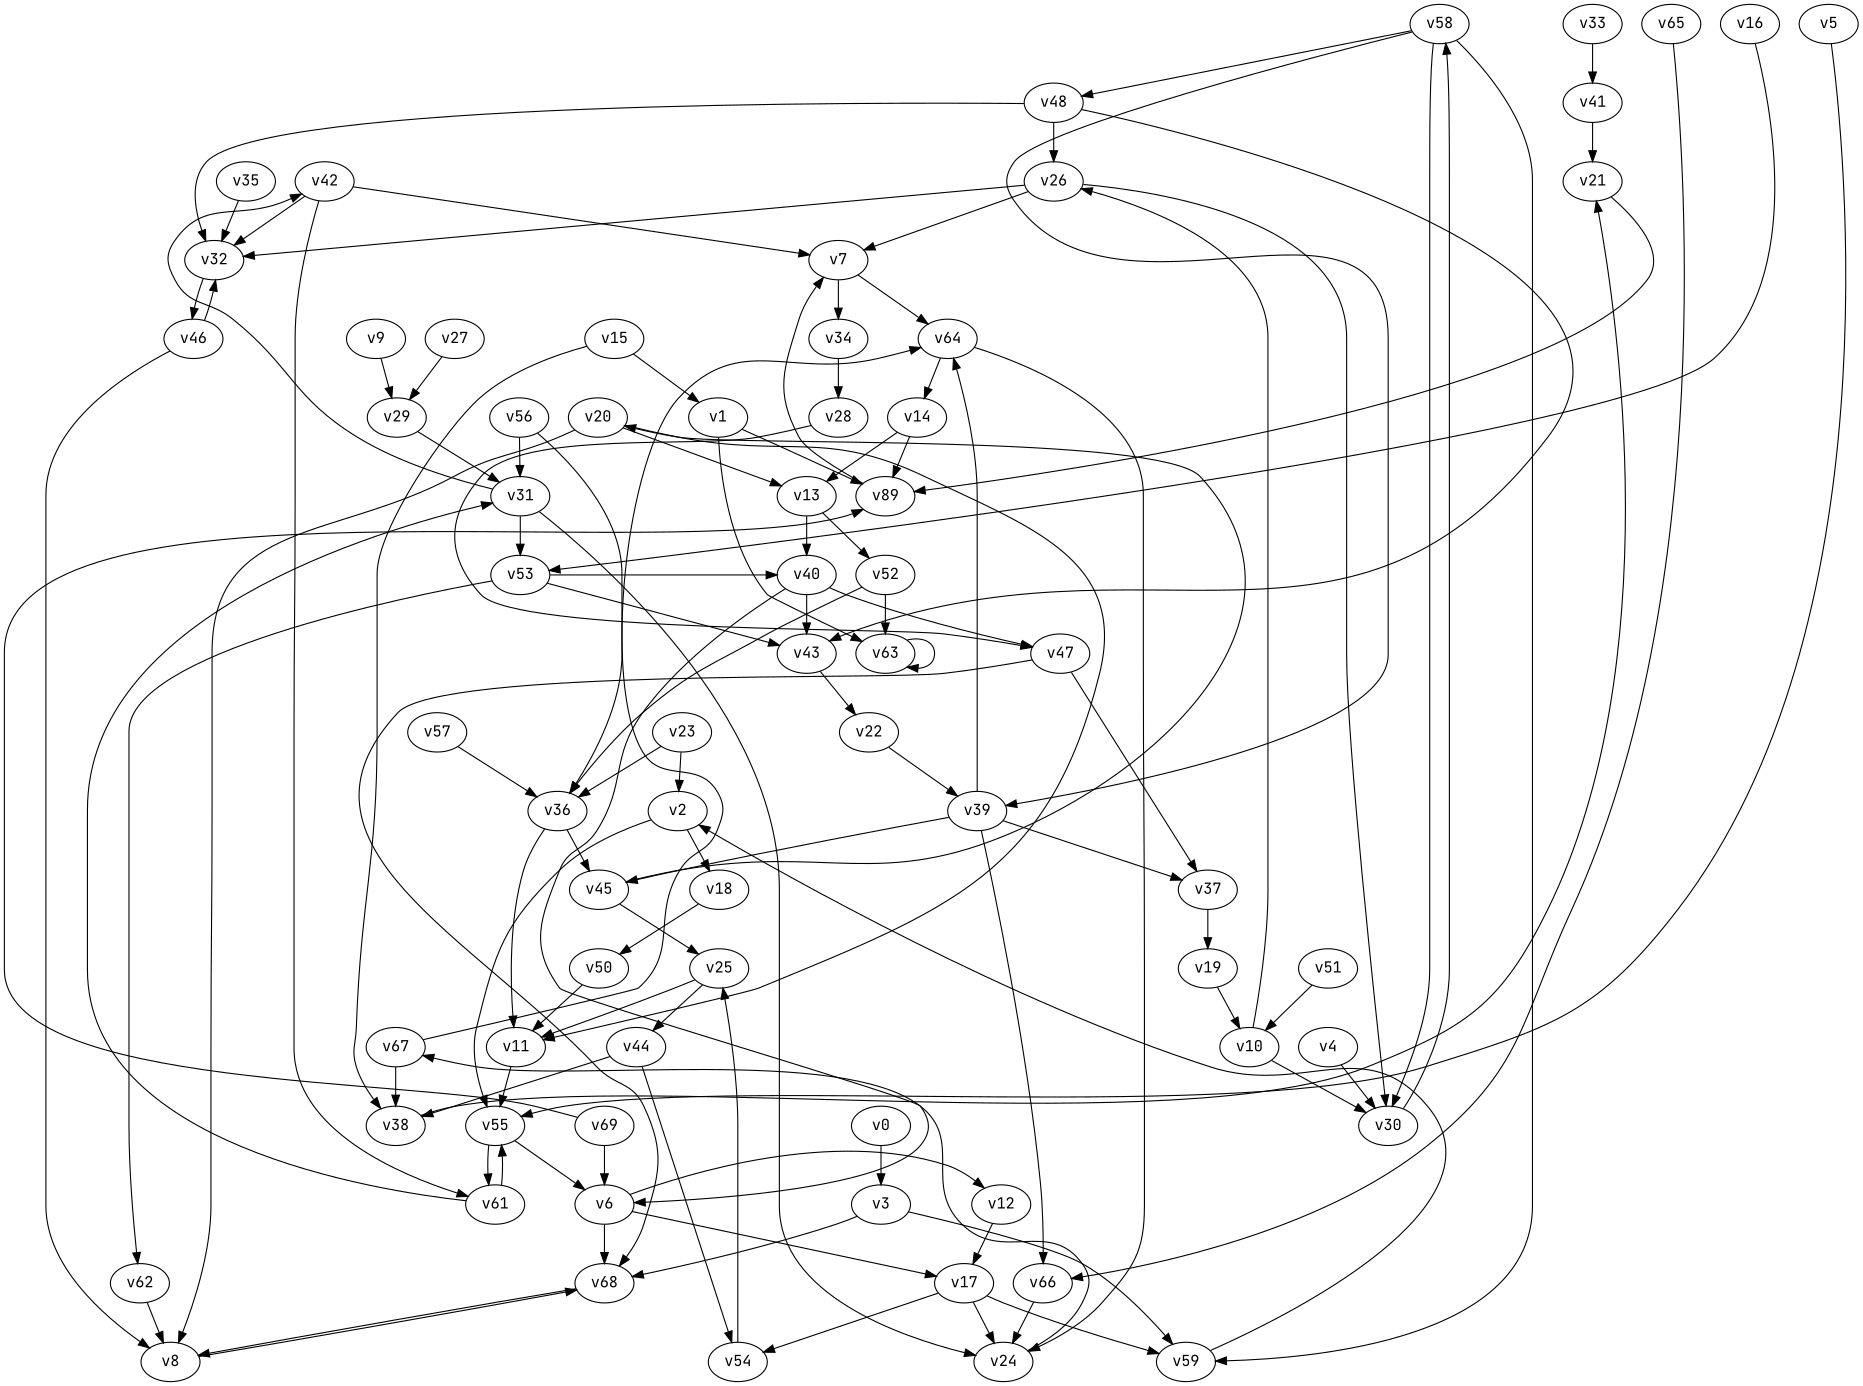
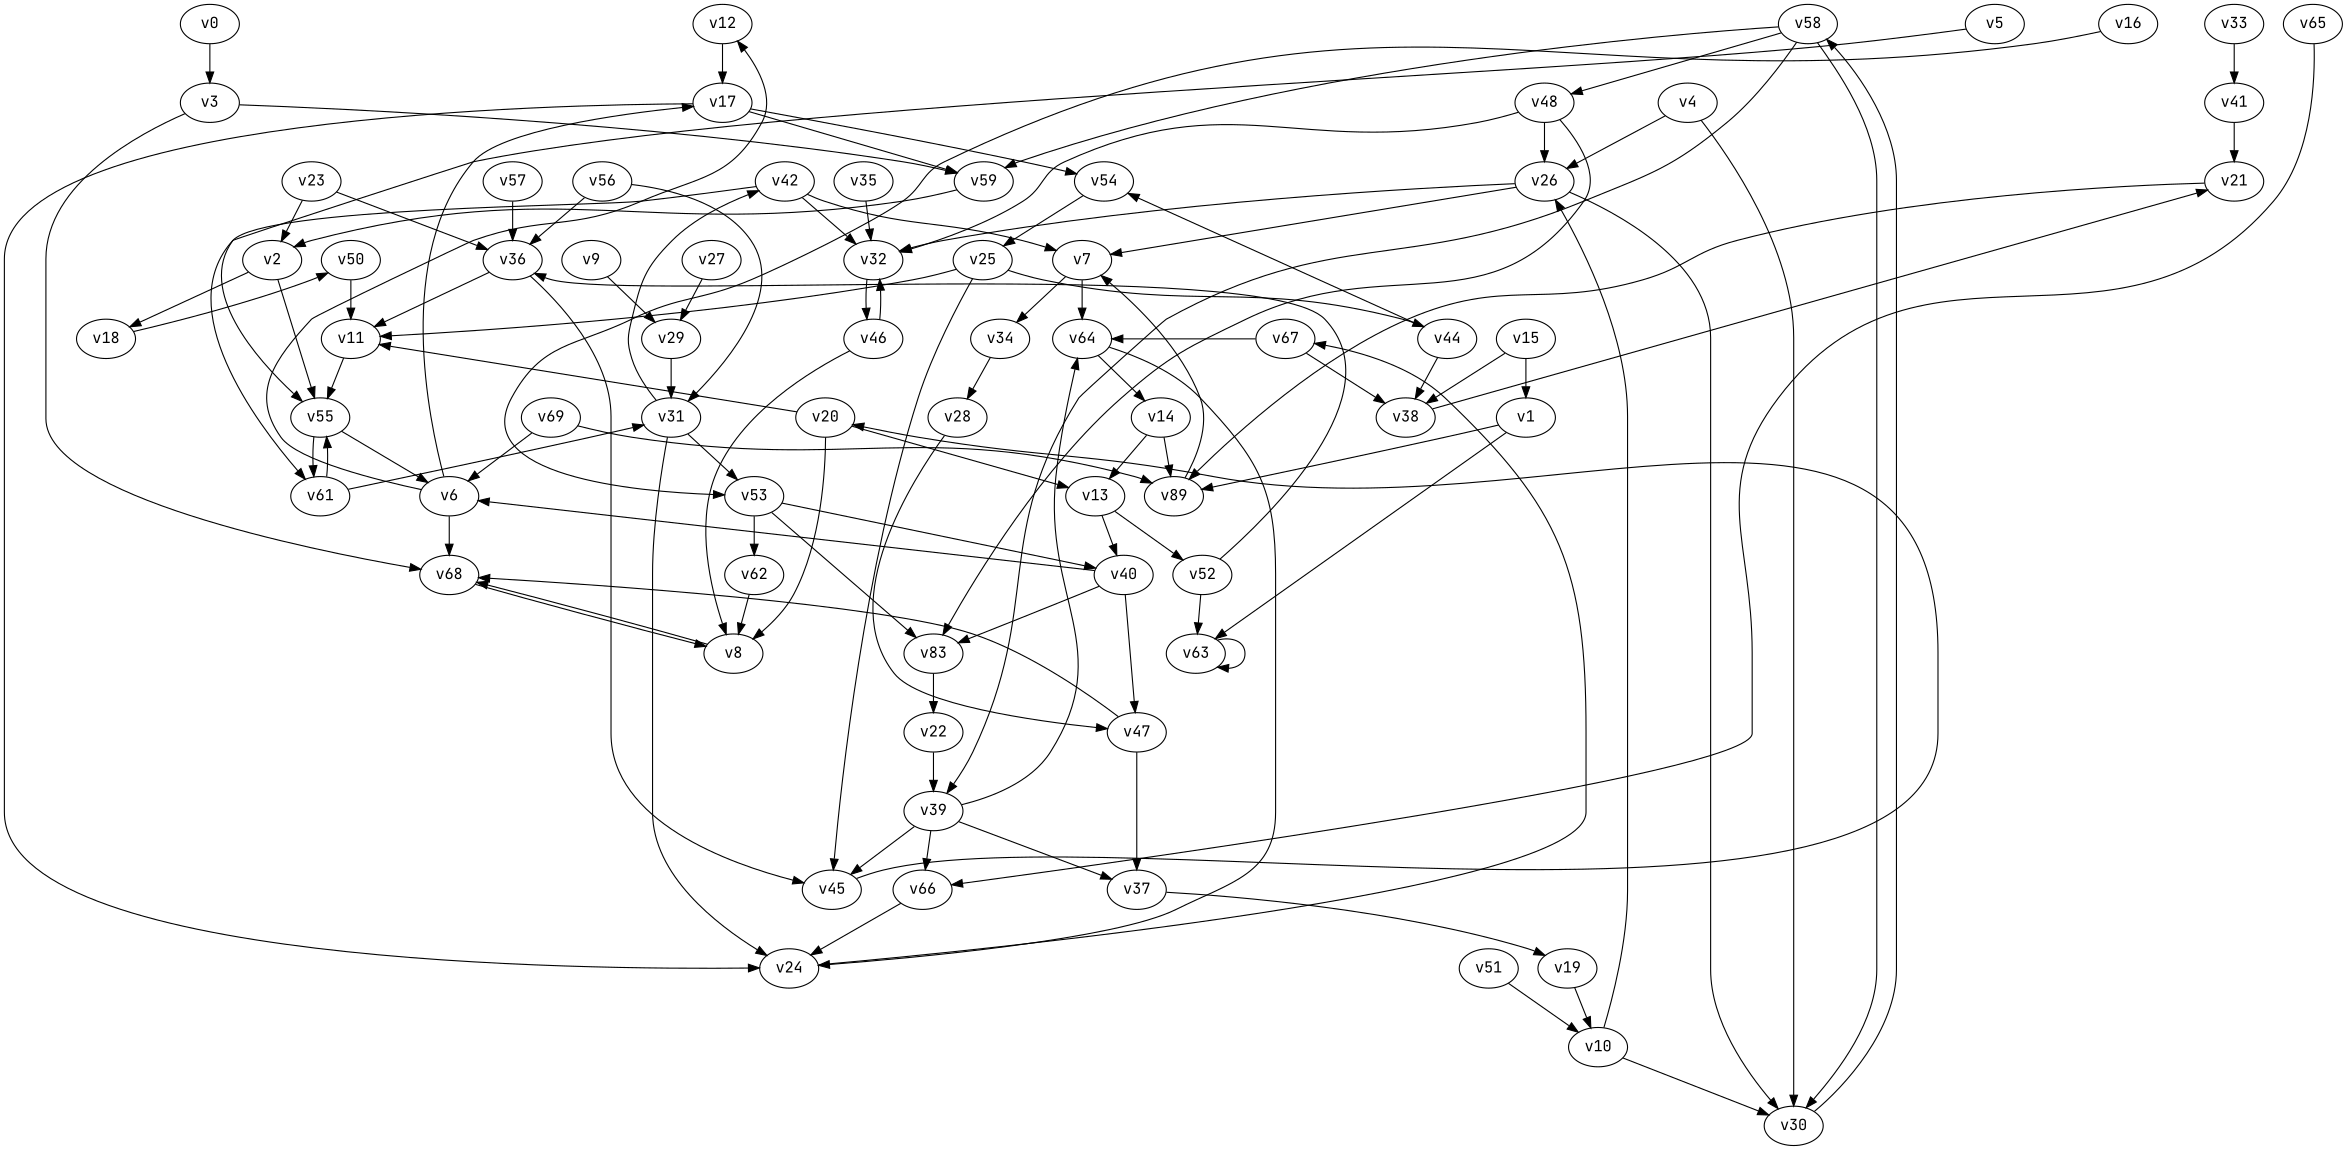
none -> (1621, 140)
(807, 654) -> (933, 654)
(653, 925) -> (883, 532)
